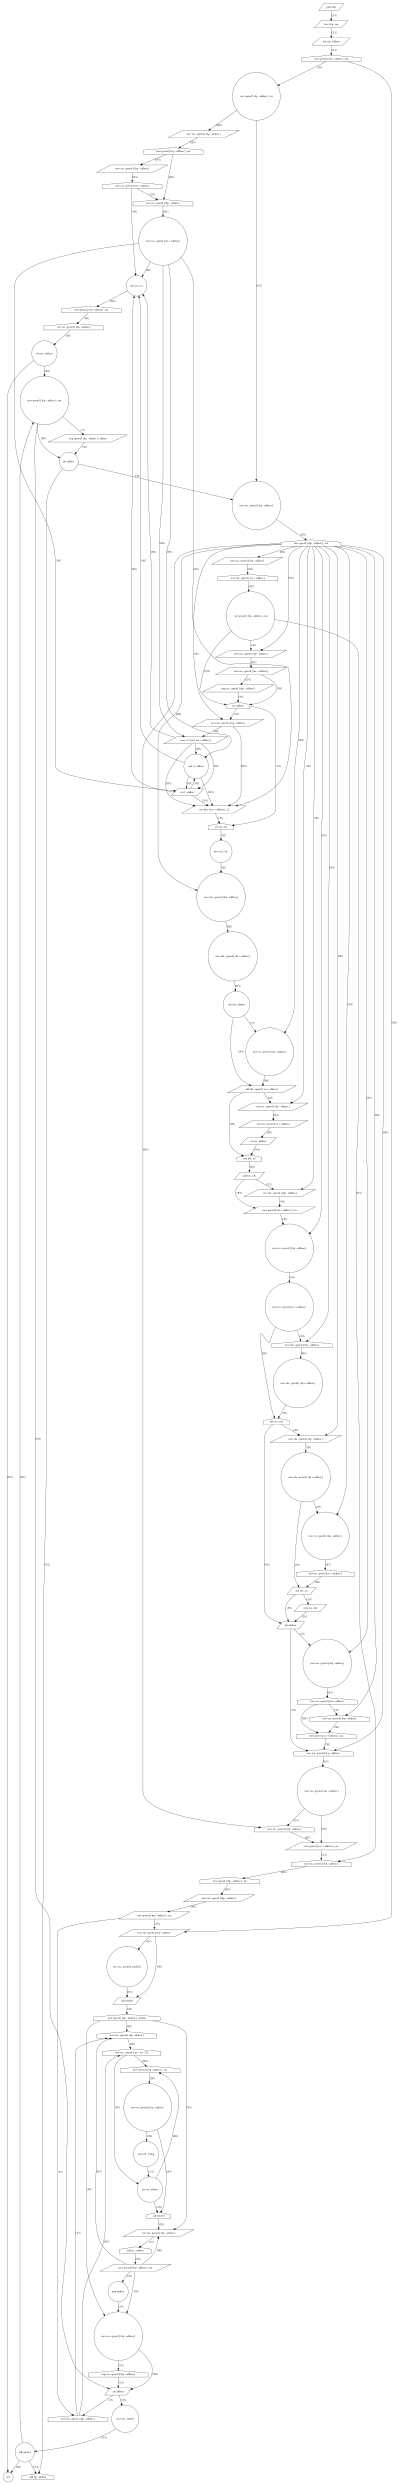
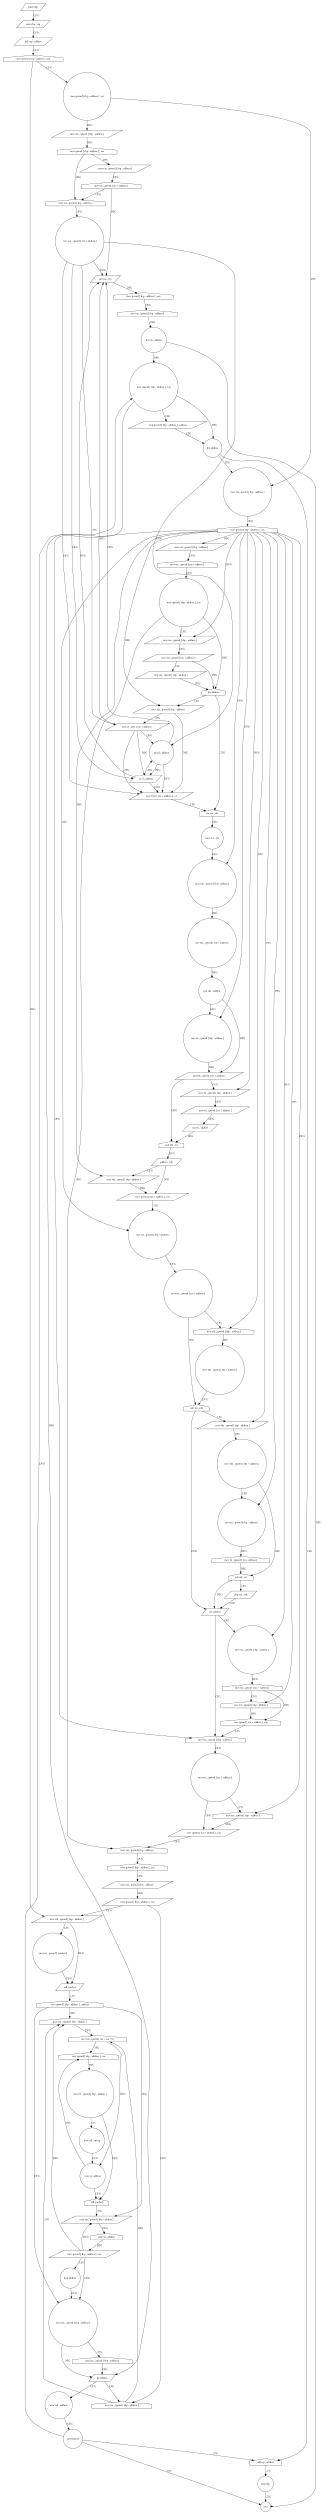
(137, 286) -> (105, 279)
(302, 1591) -> (241, 1577)
none -> (266, 2484)
